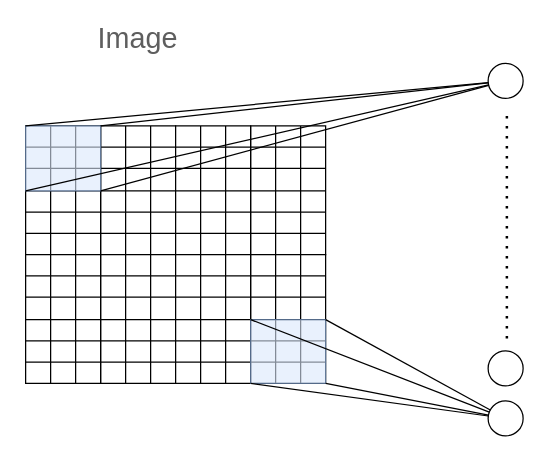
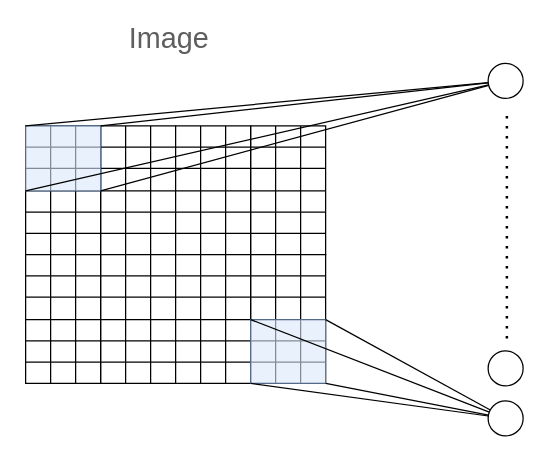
(138, 38) -> (169, 38)
